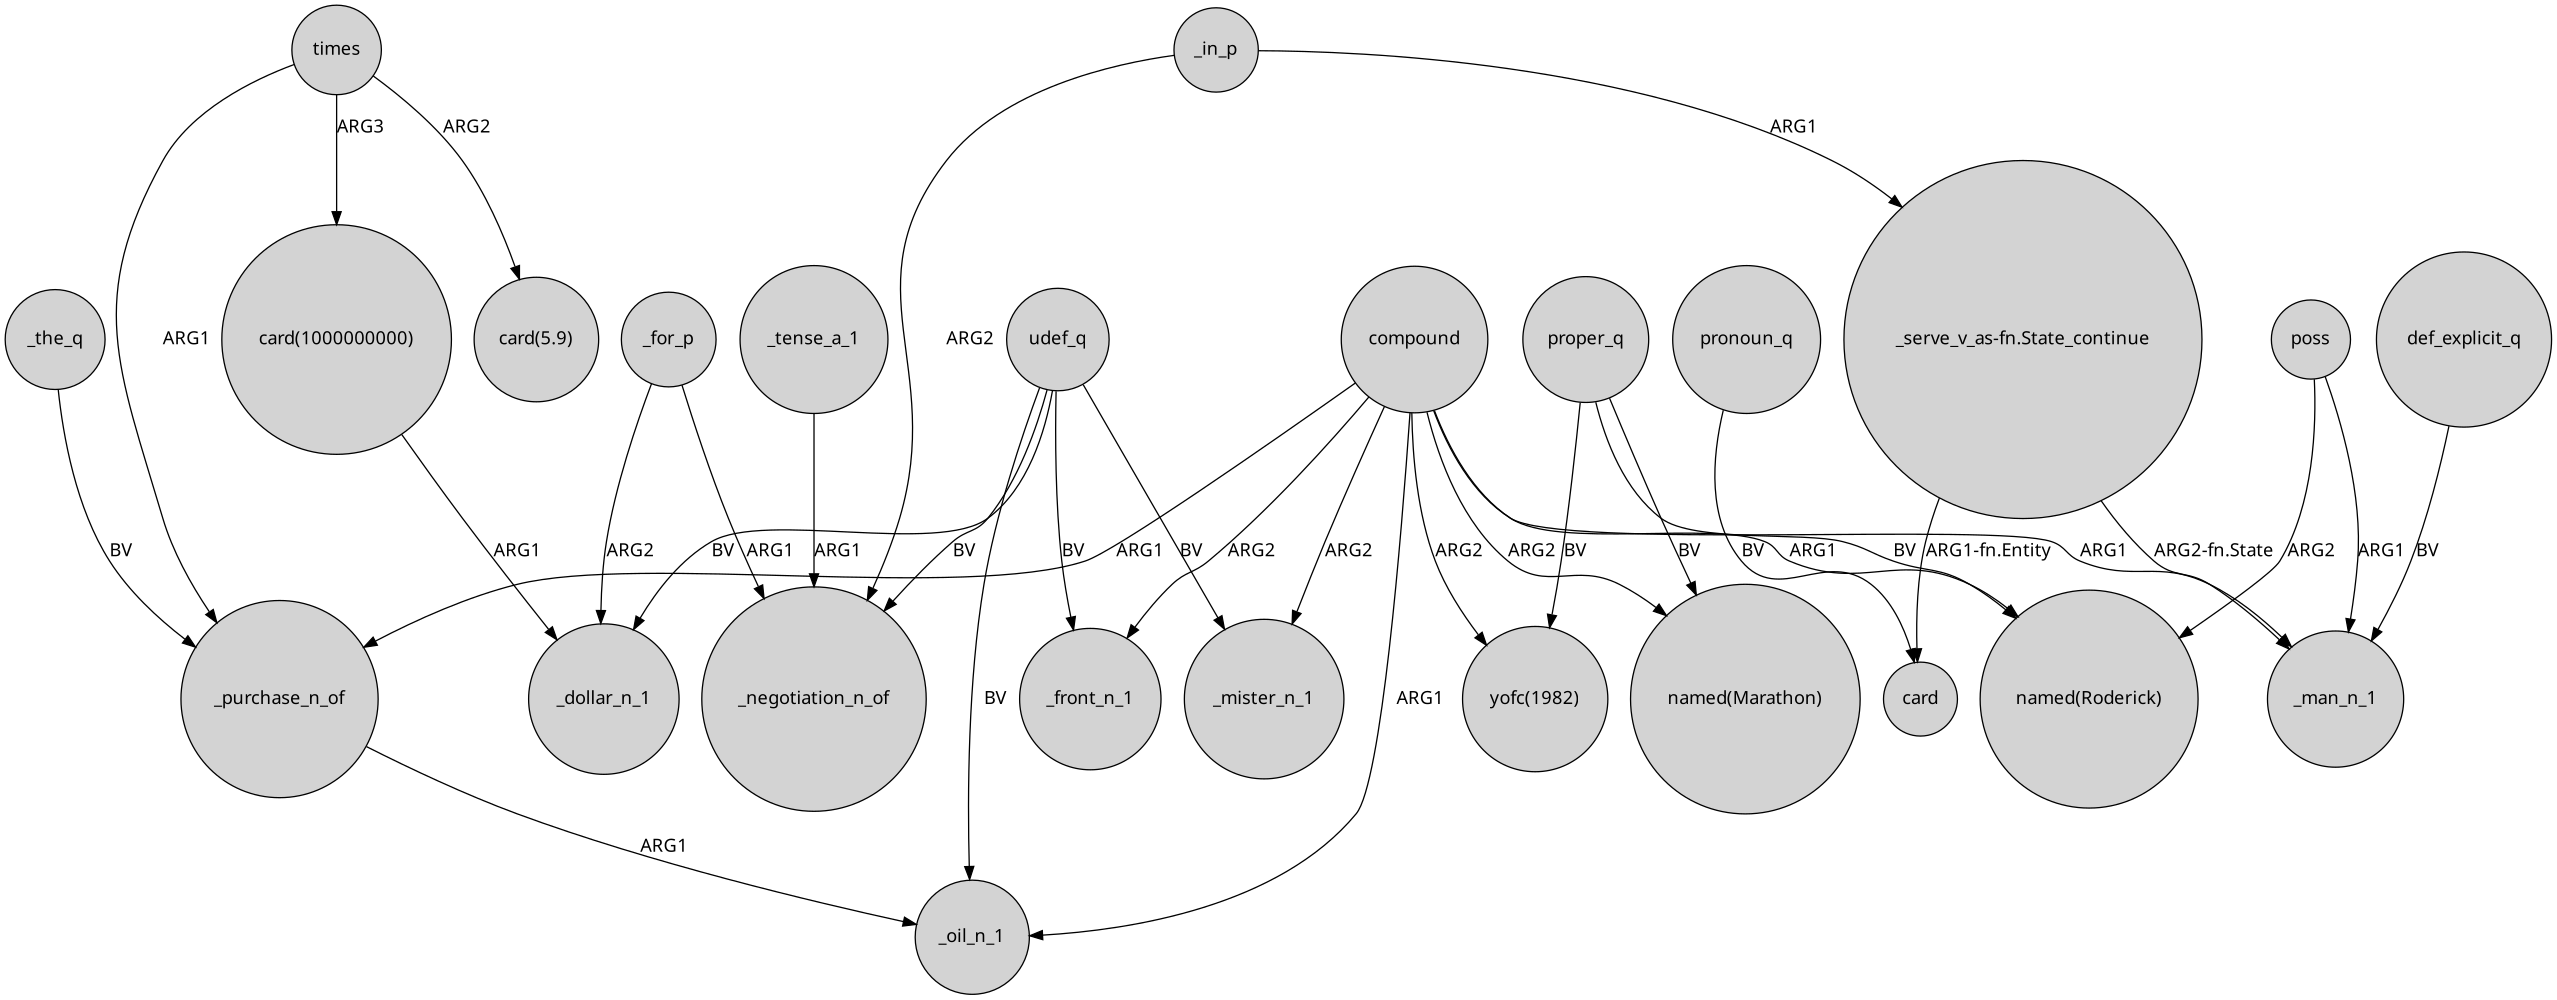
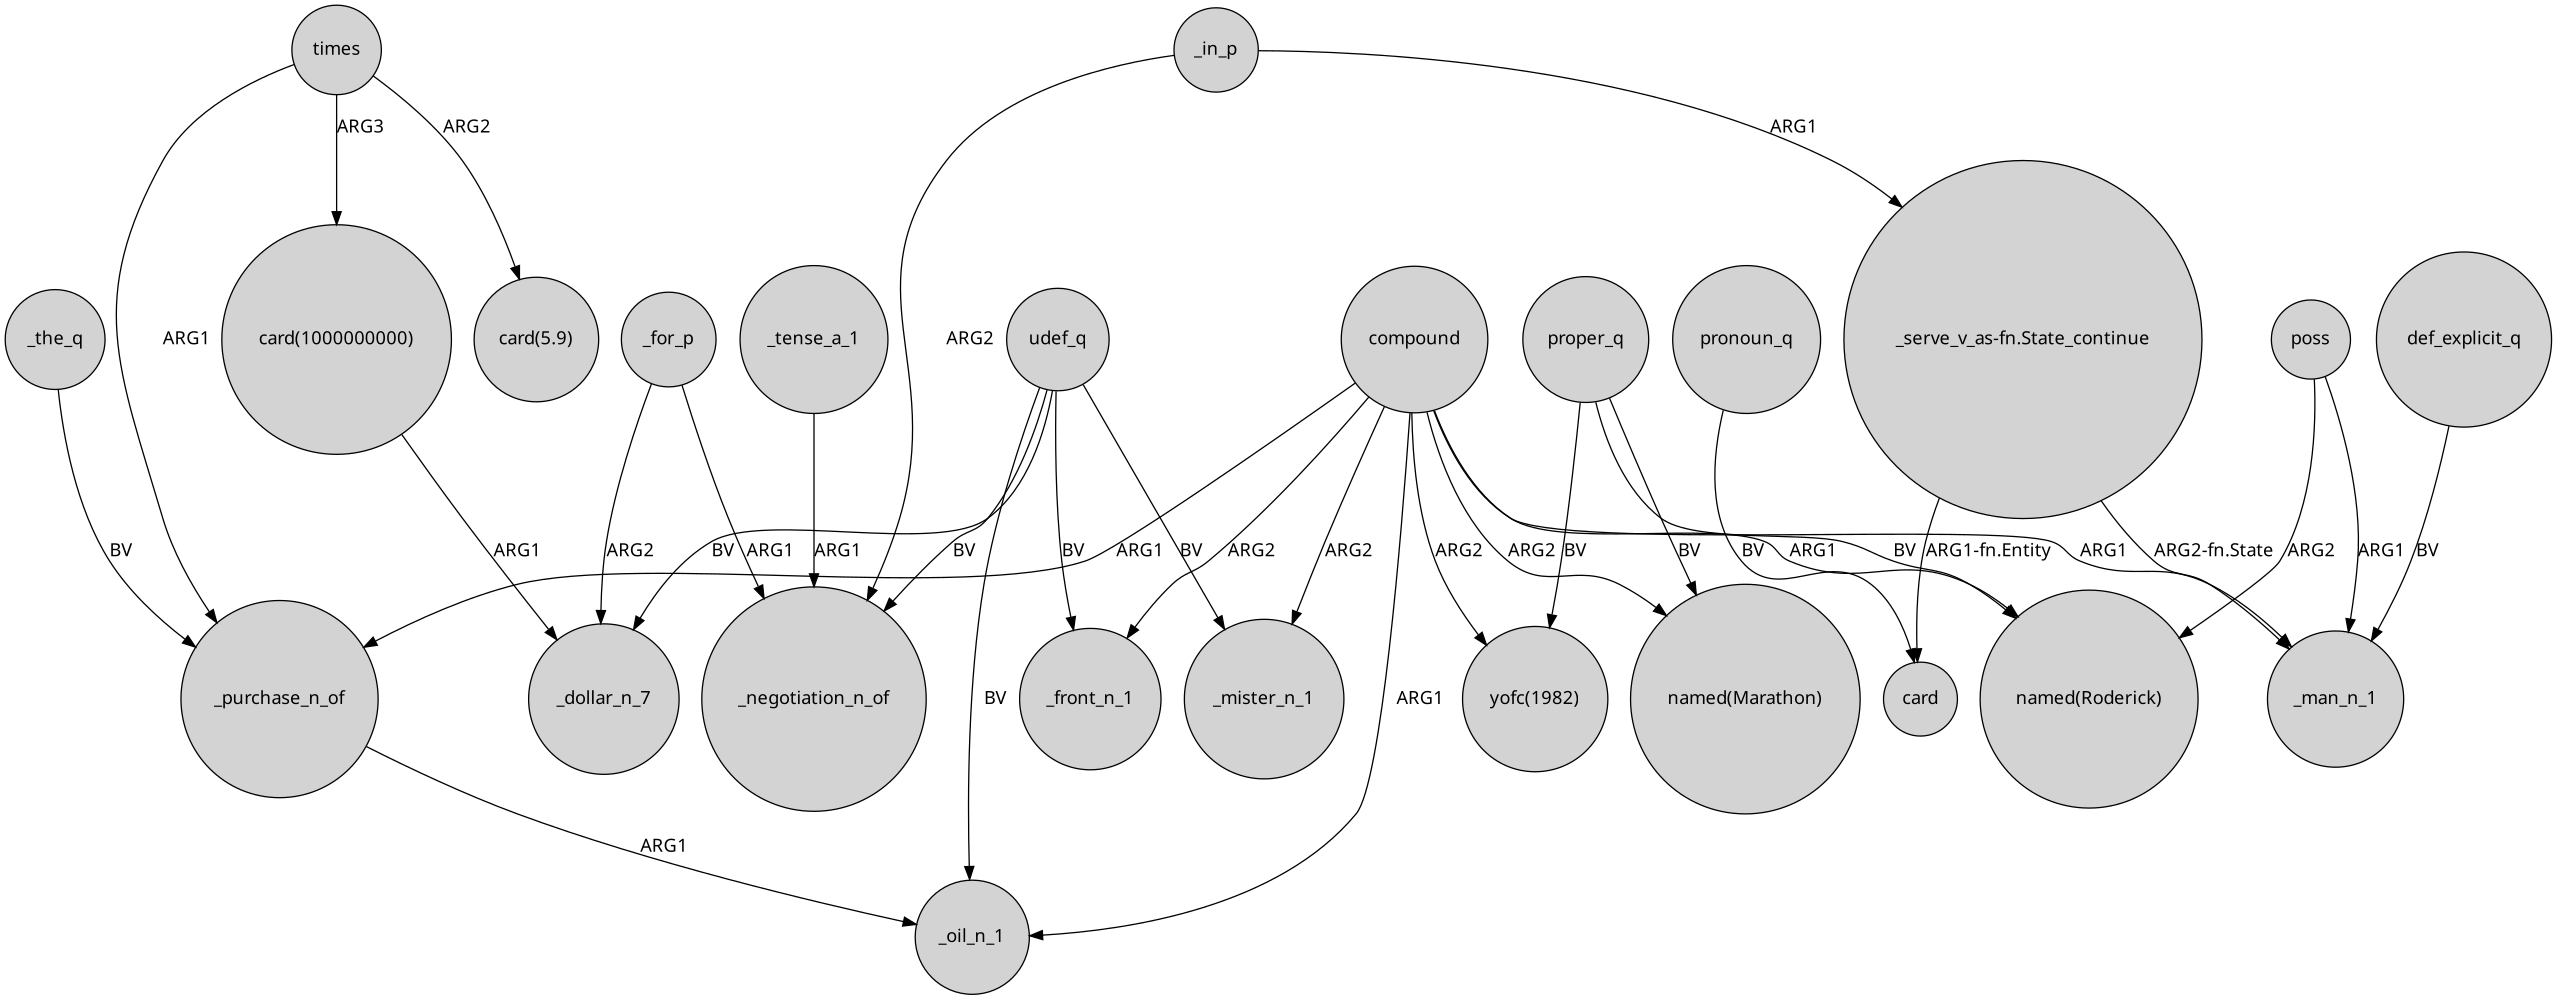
(604, 699) -> (604, 699)
